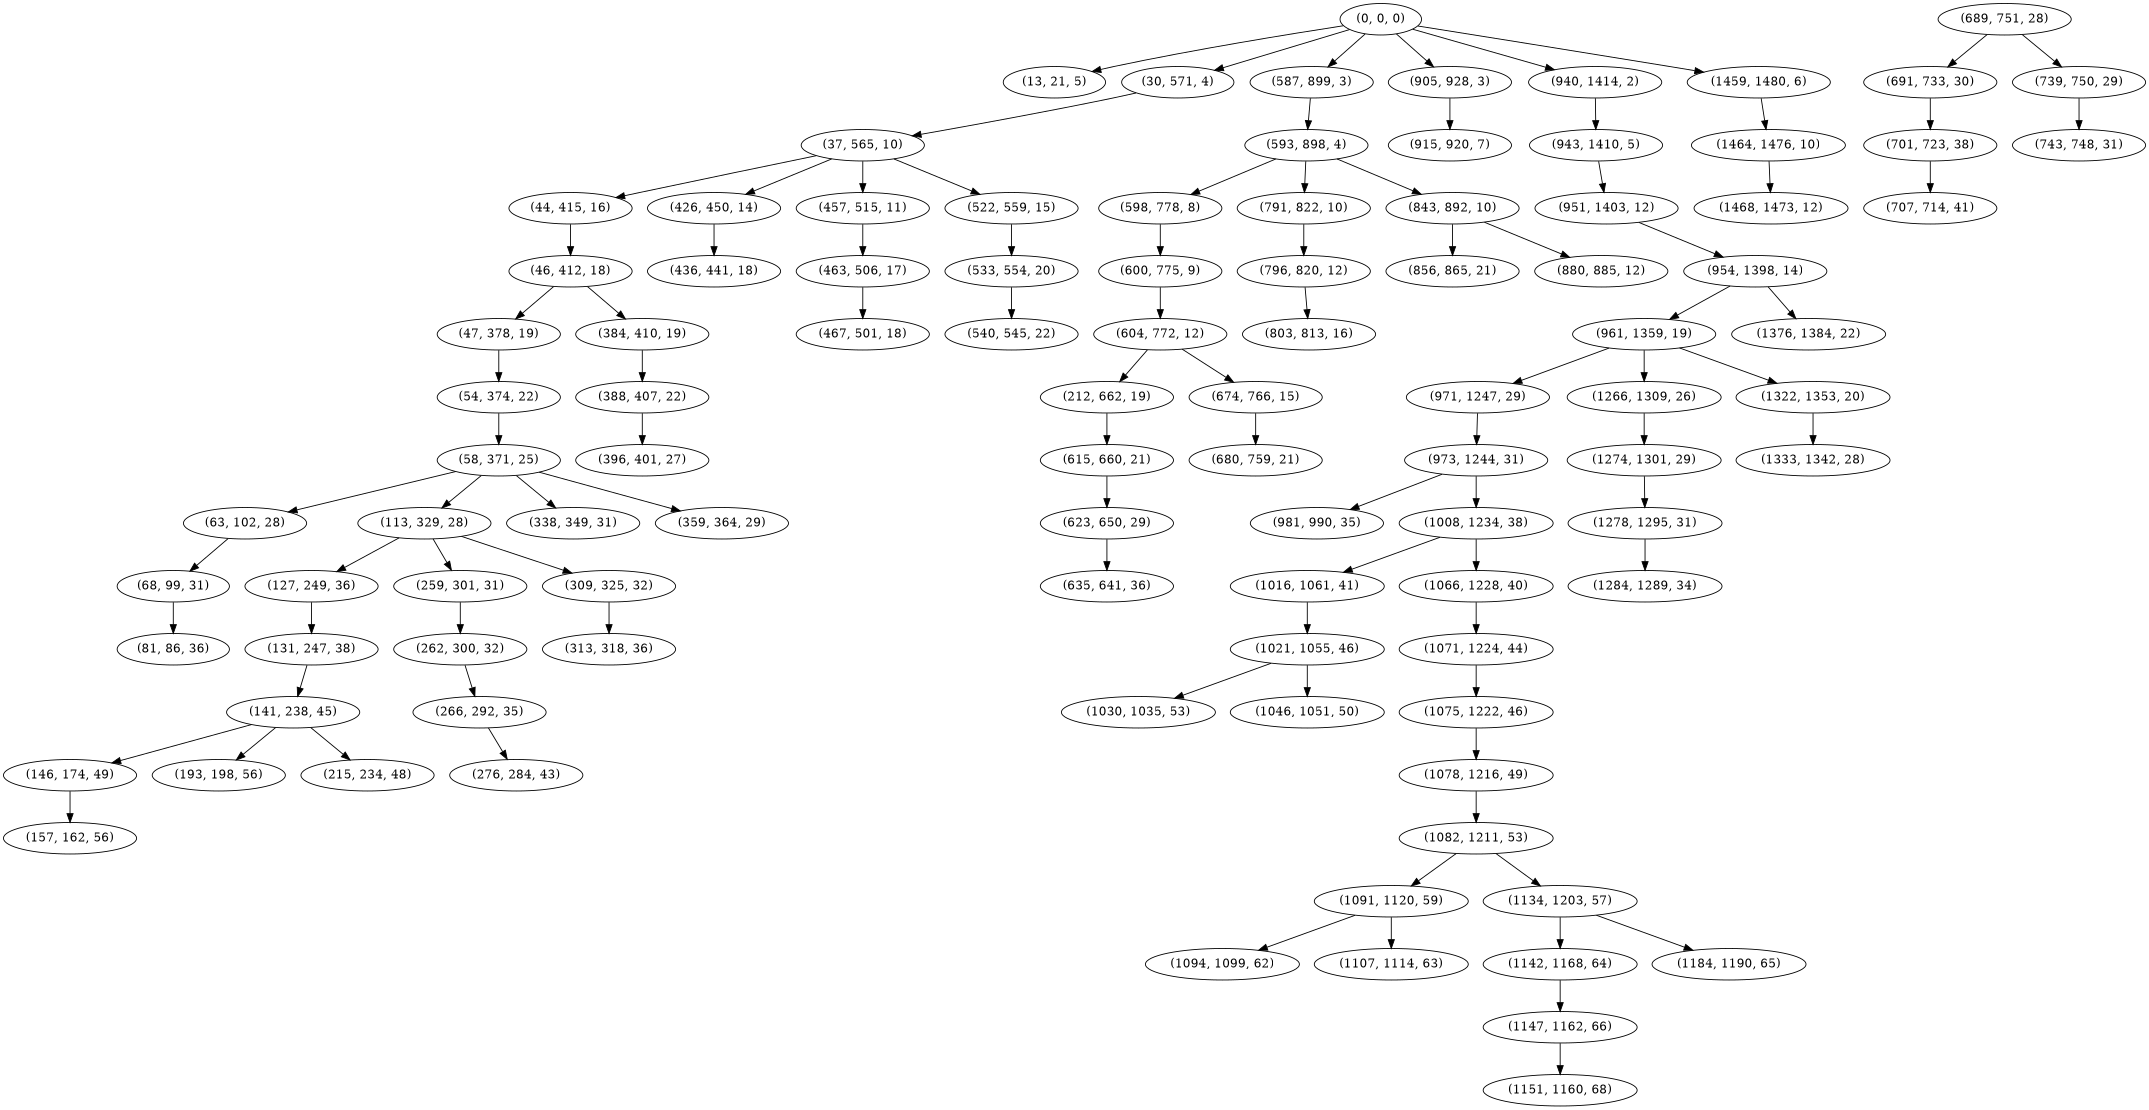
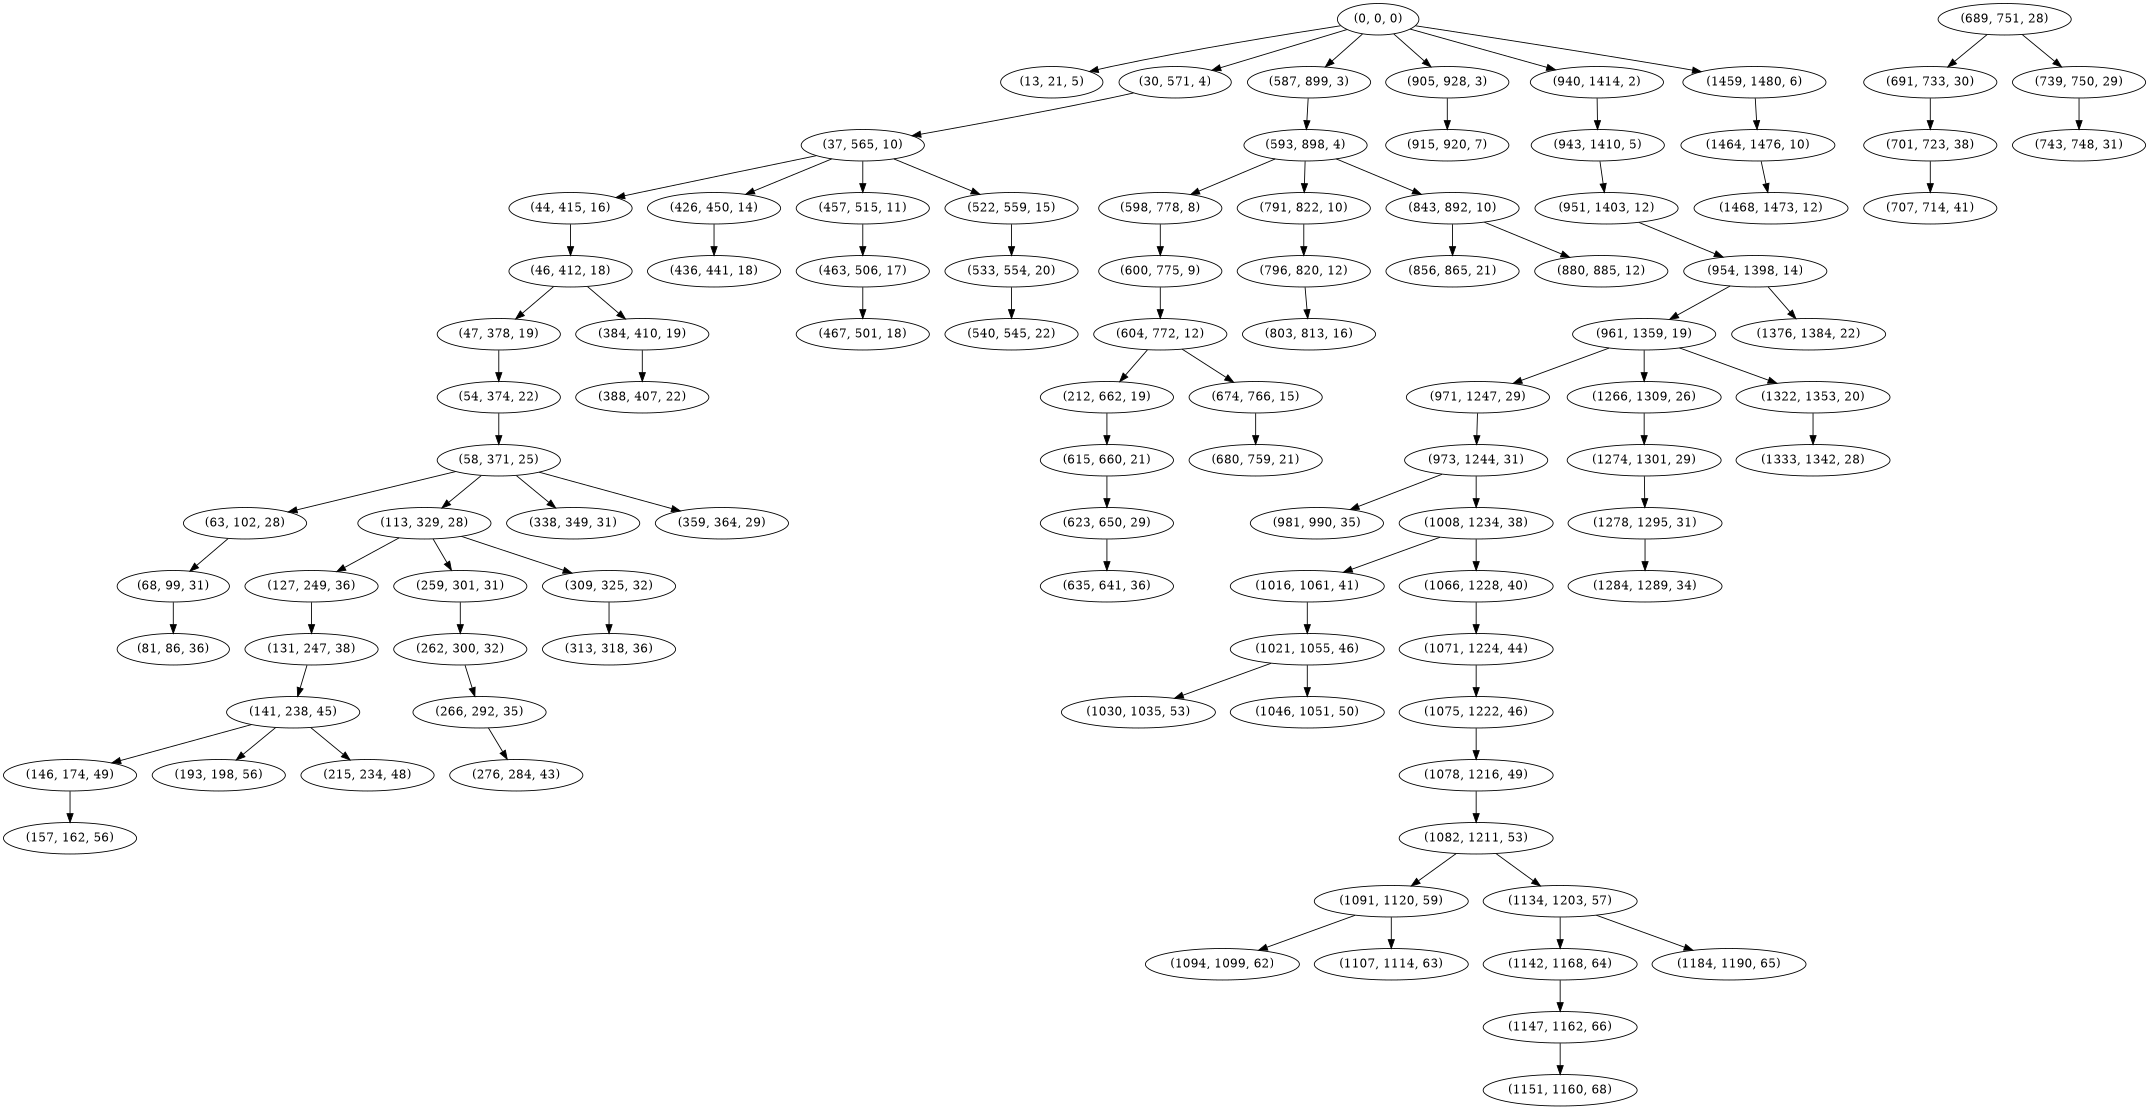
(642, 460) -> none
